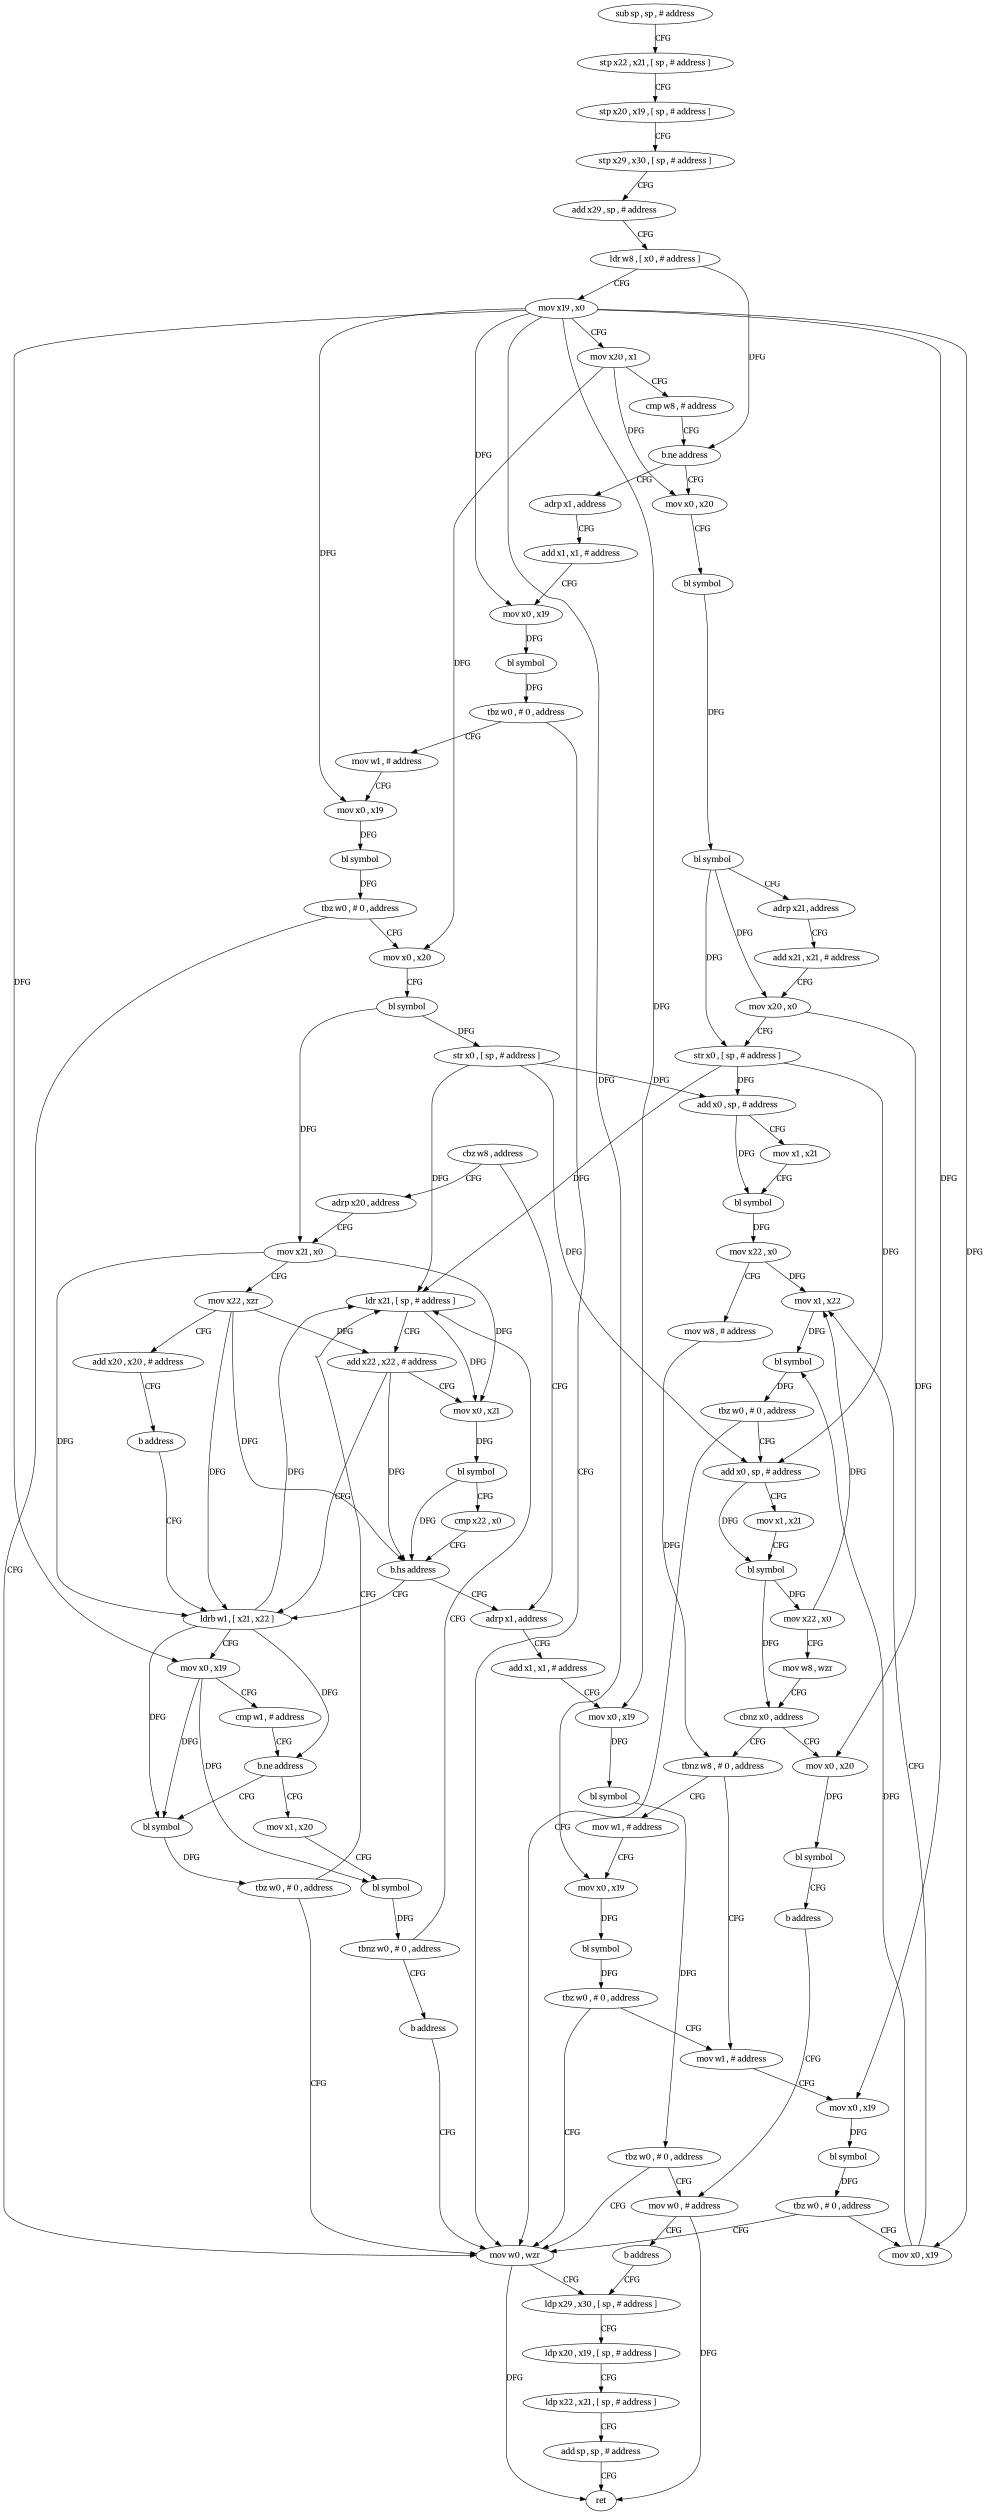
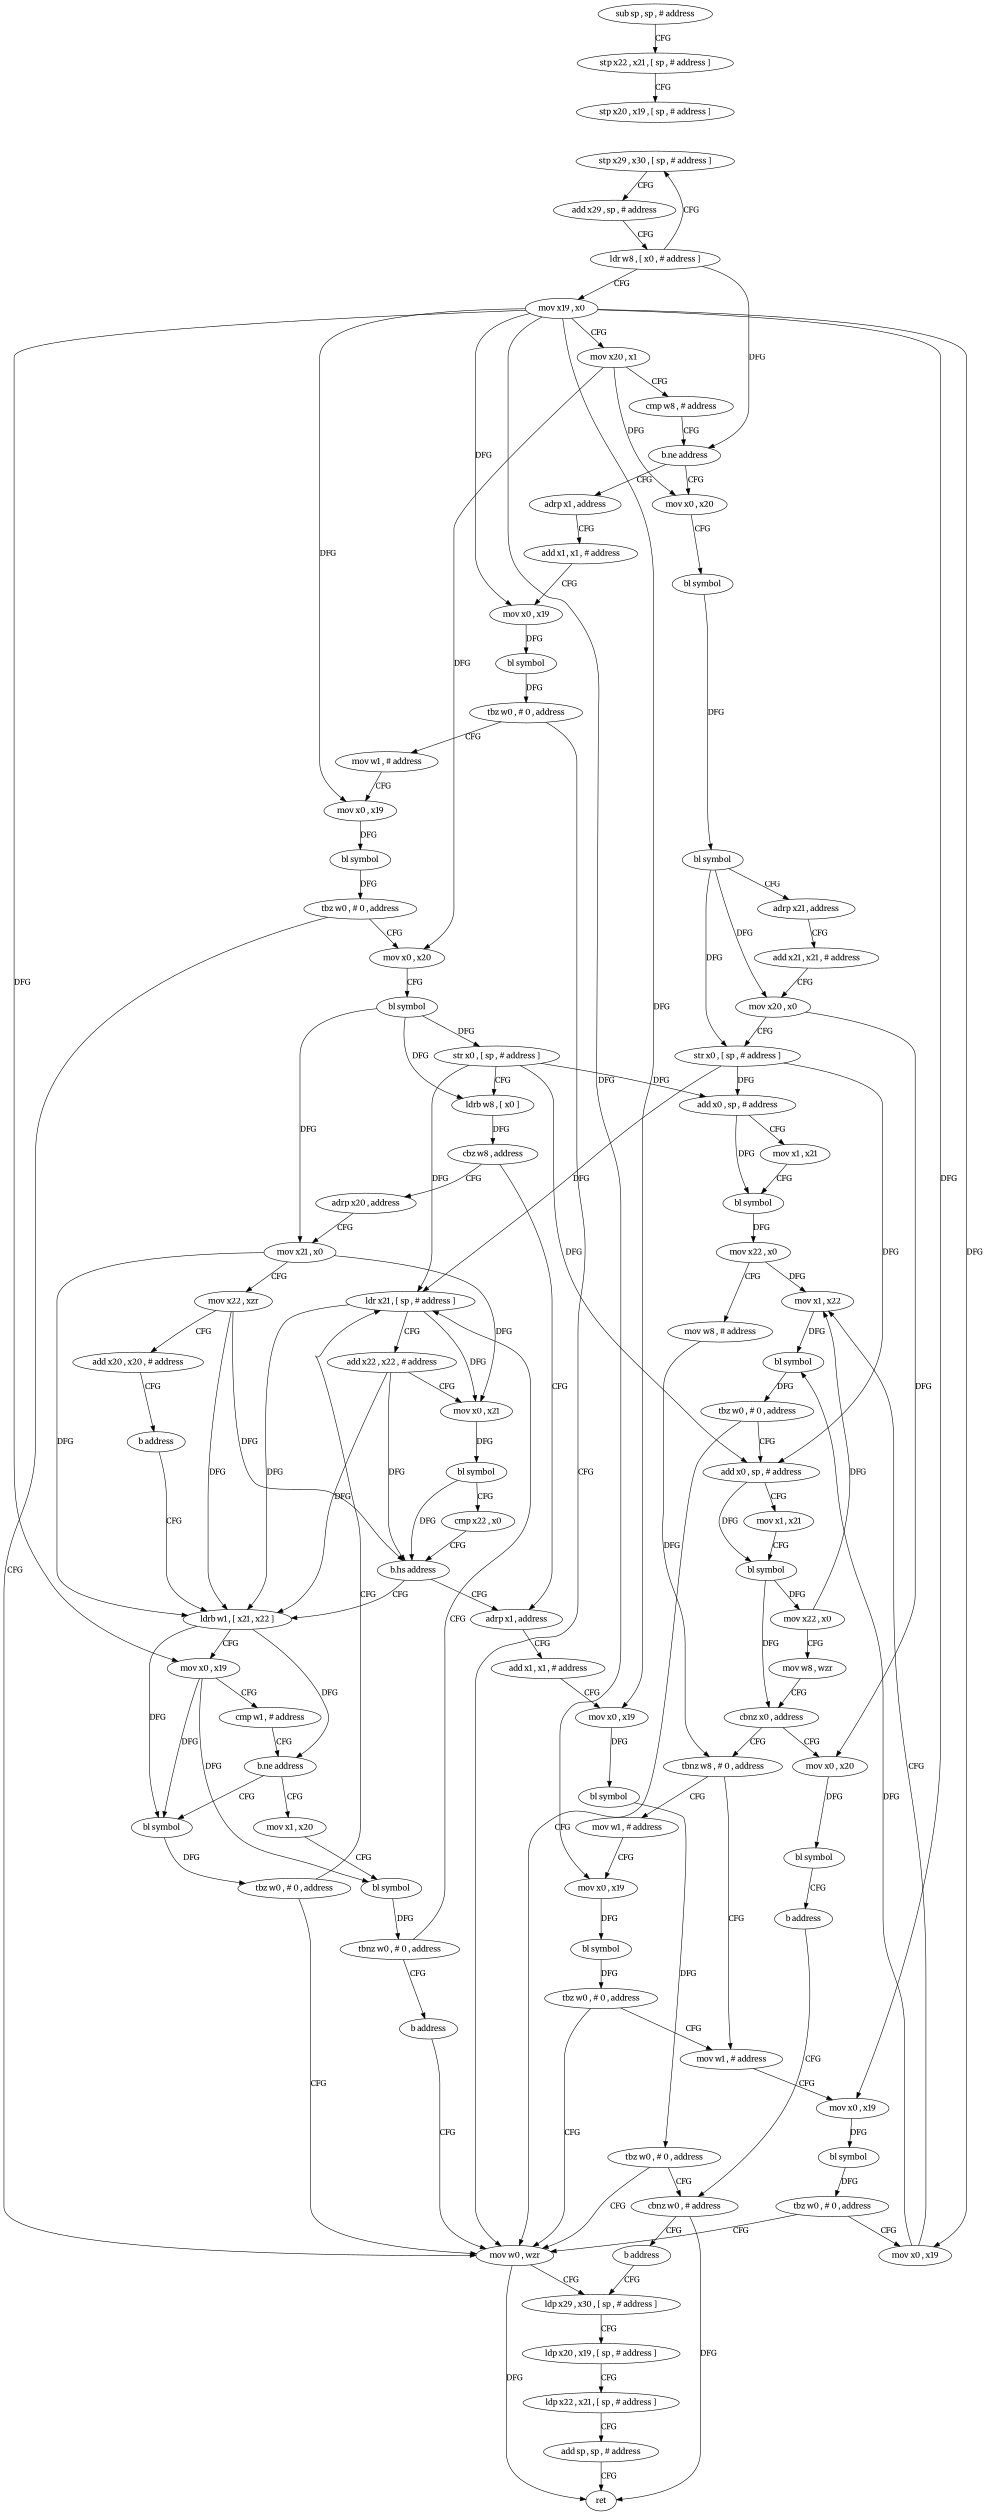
(655, 134) -> (683, 213)
none -> (493, 1105)
(309, 1330) -> none
(286, 1443) -> (266, 1430)
(343, 1497) -> (343, 1497)
(685, 2206) -> (685, 2206)
